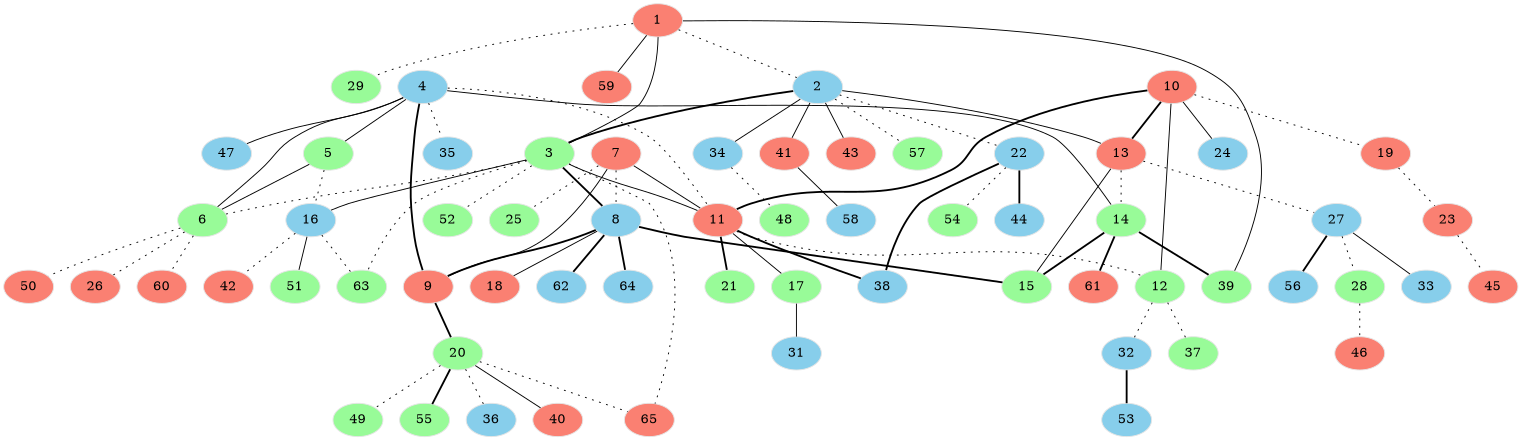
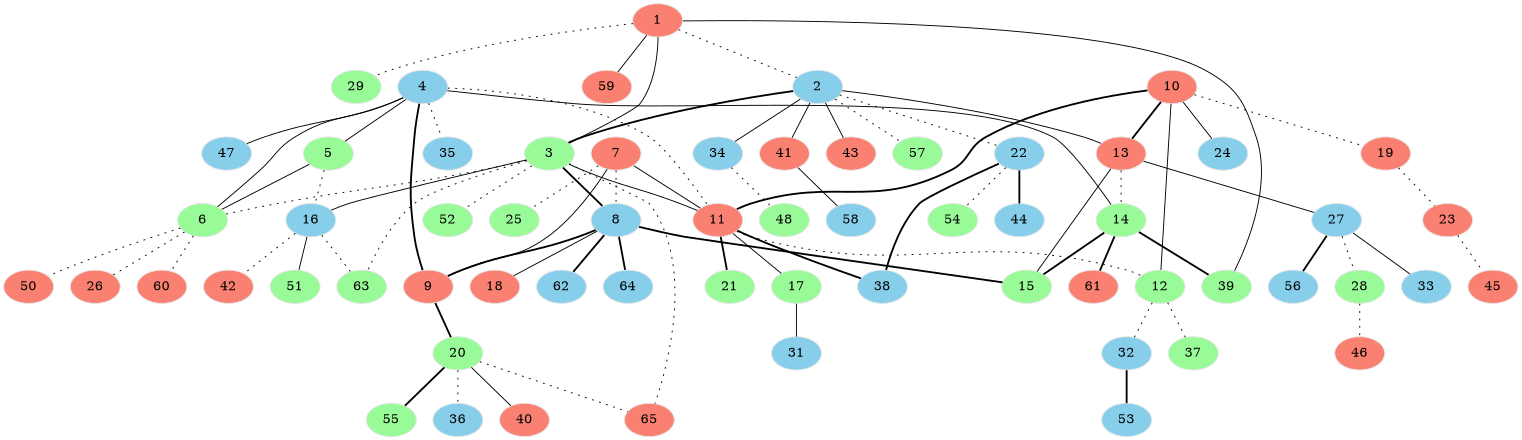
(1229, 187) -> (1229, 187)
(358, 420) -> none
